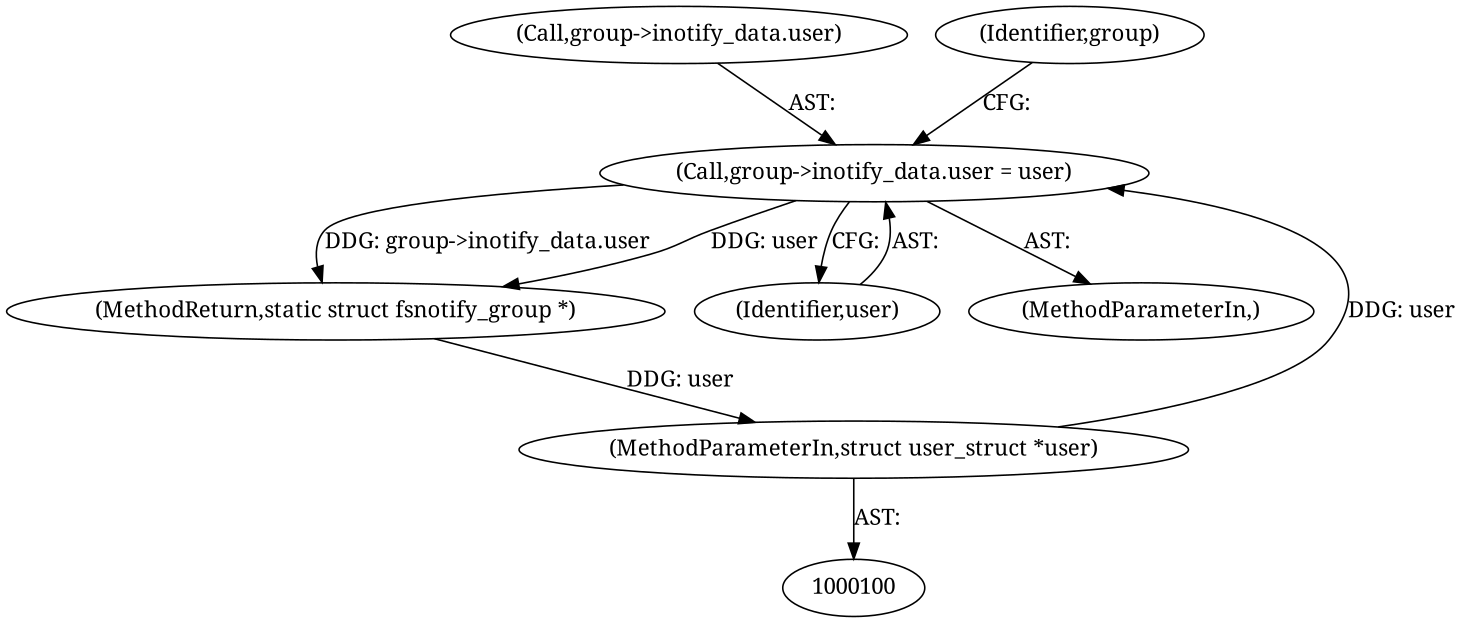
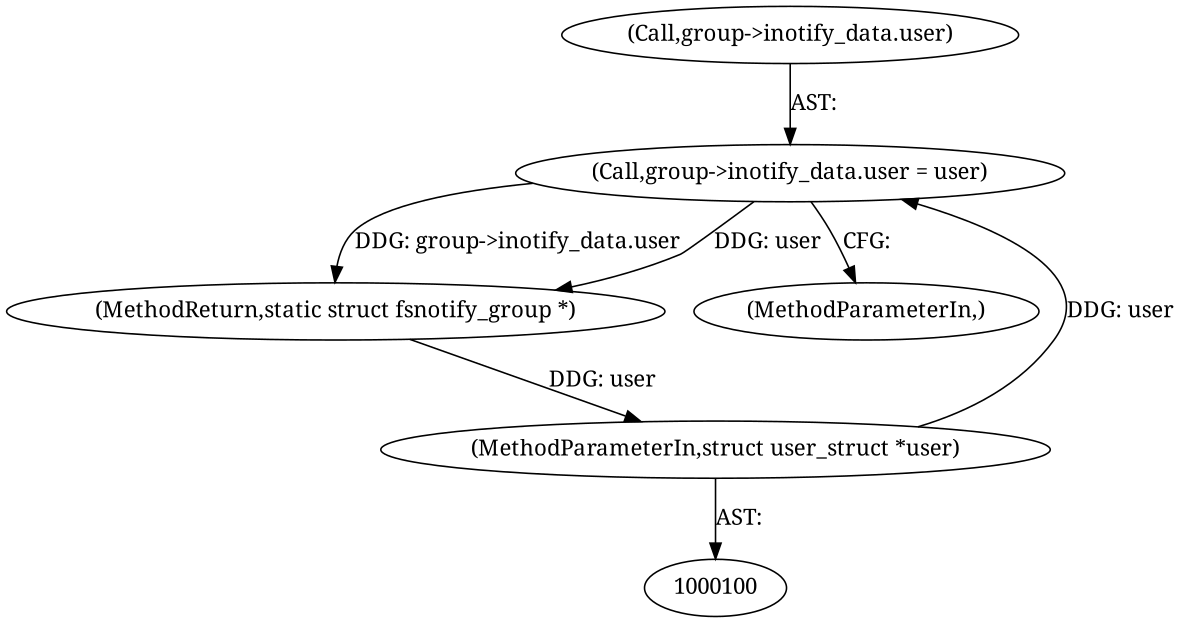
(1070, 35) -> none
(1051, 242) -> (870, 242)
(817, 311) -> none
